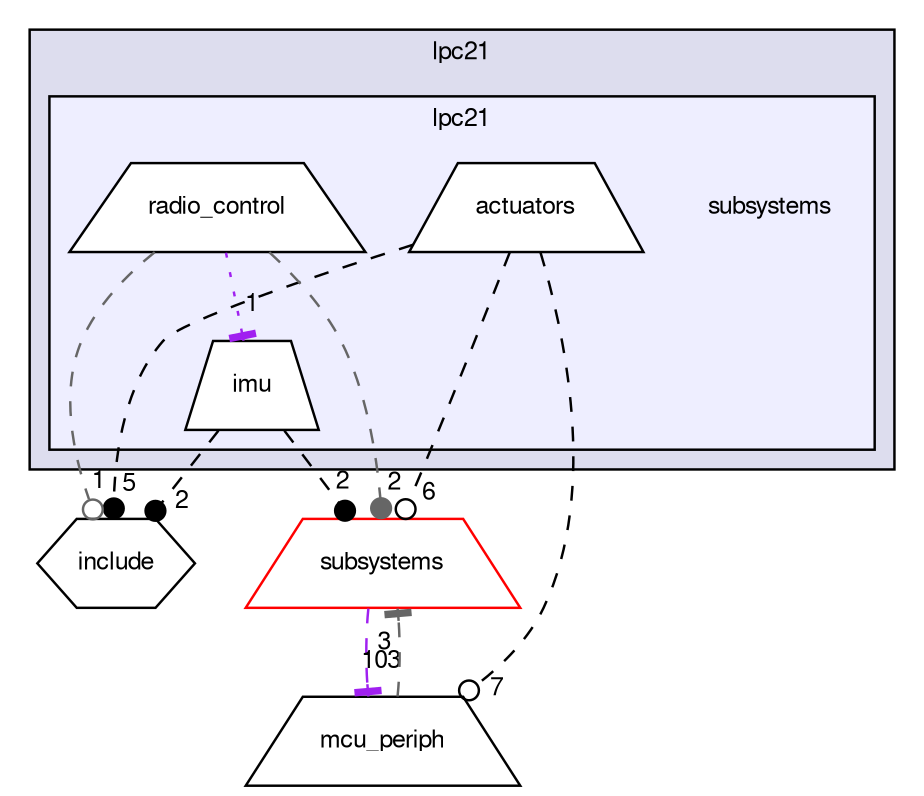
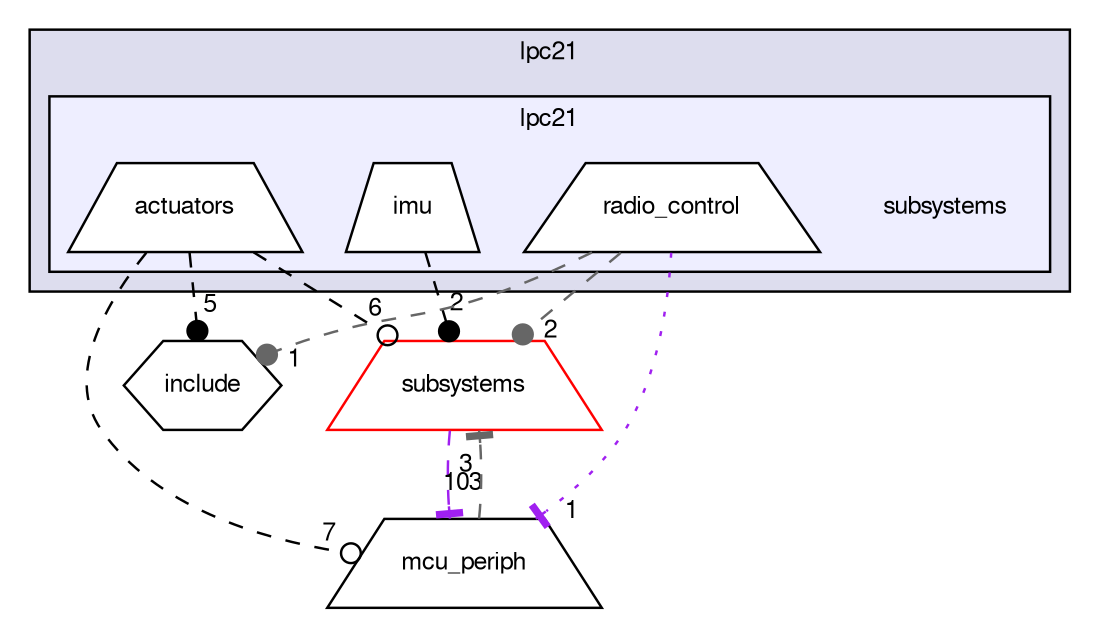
(233, 289) -> (641, 398)
(75, 363) -> (421, 314)
(176, 485) -> none
